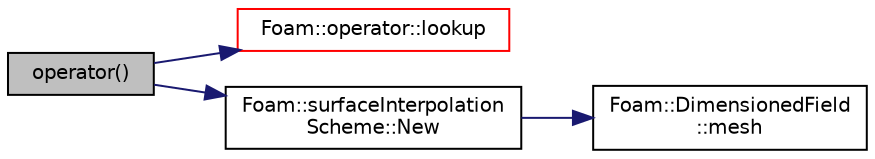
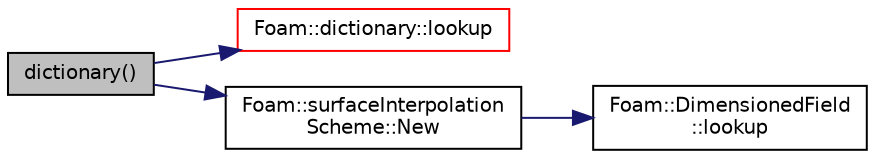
(373, 30) -> (373, 30)
(81, 74) -> (81, 74)
(730, 118) -> (730, 118)
